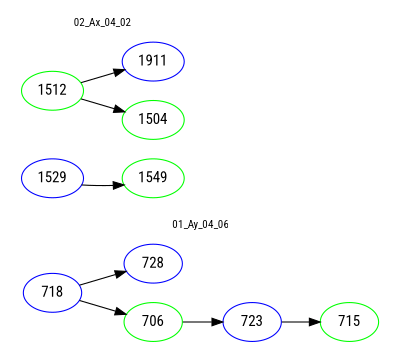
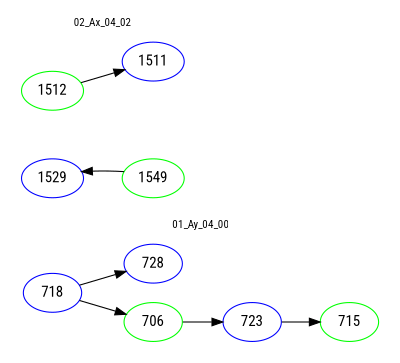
(153, 62) -> (153, 62)
(153, 120) -> none
(97, 186) -> (108, 171)
(201, 225) -> (201, 225)
